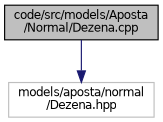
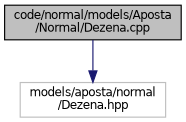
(81, 23) -> (93, 23)
